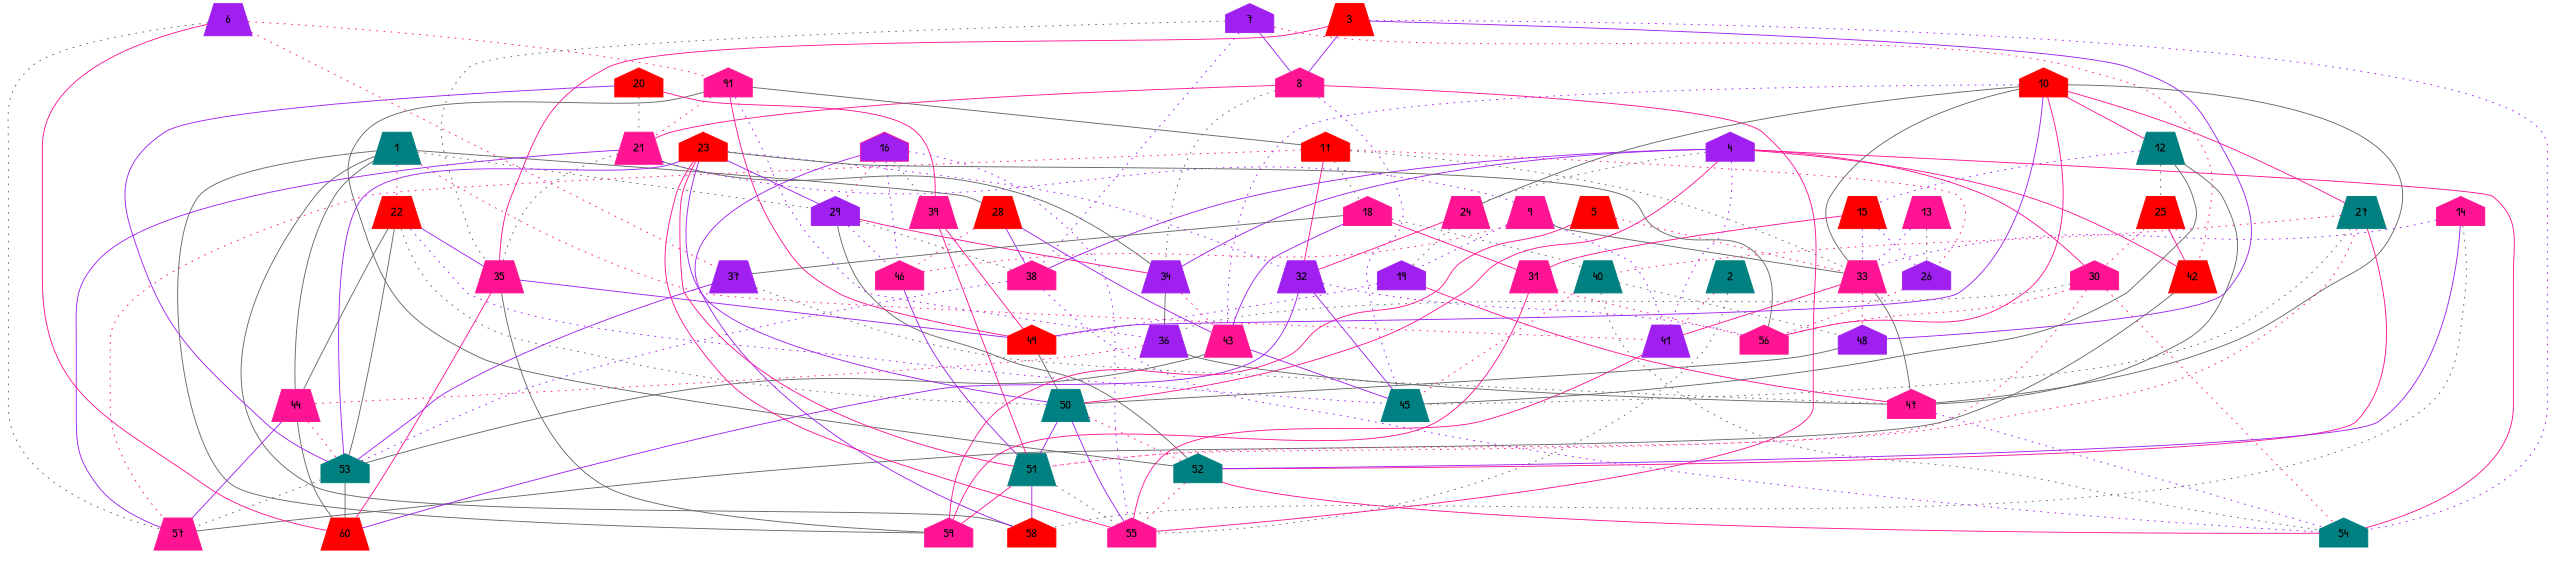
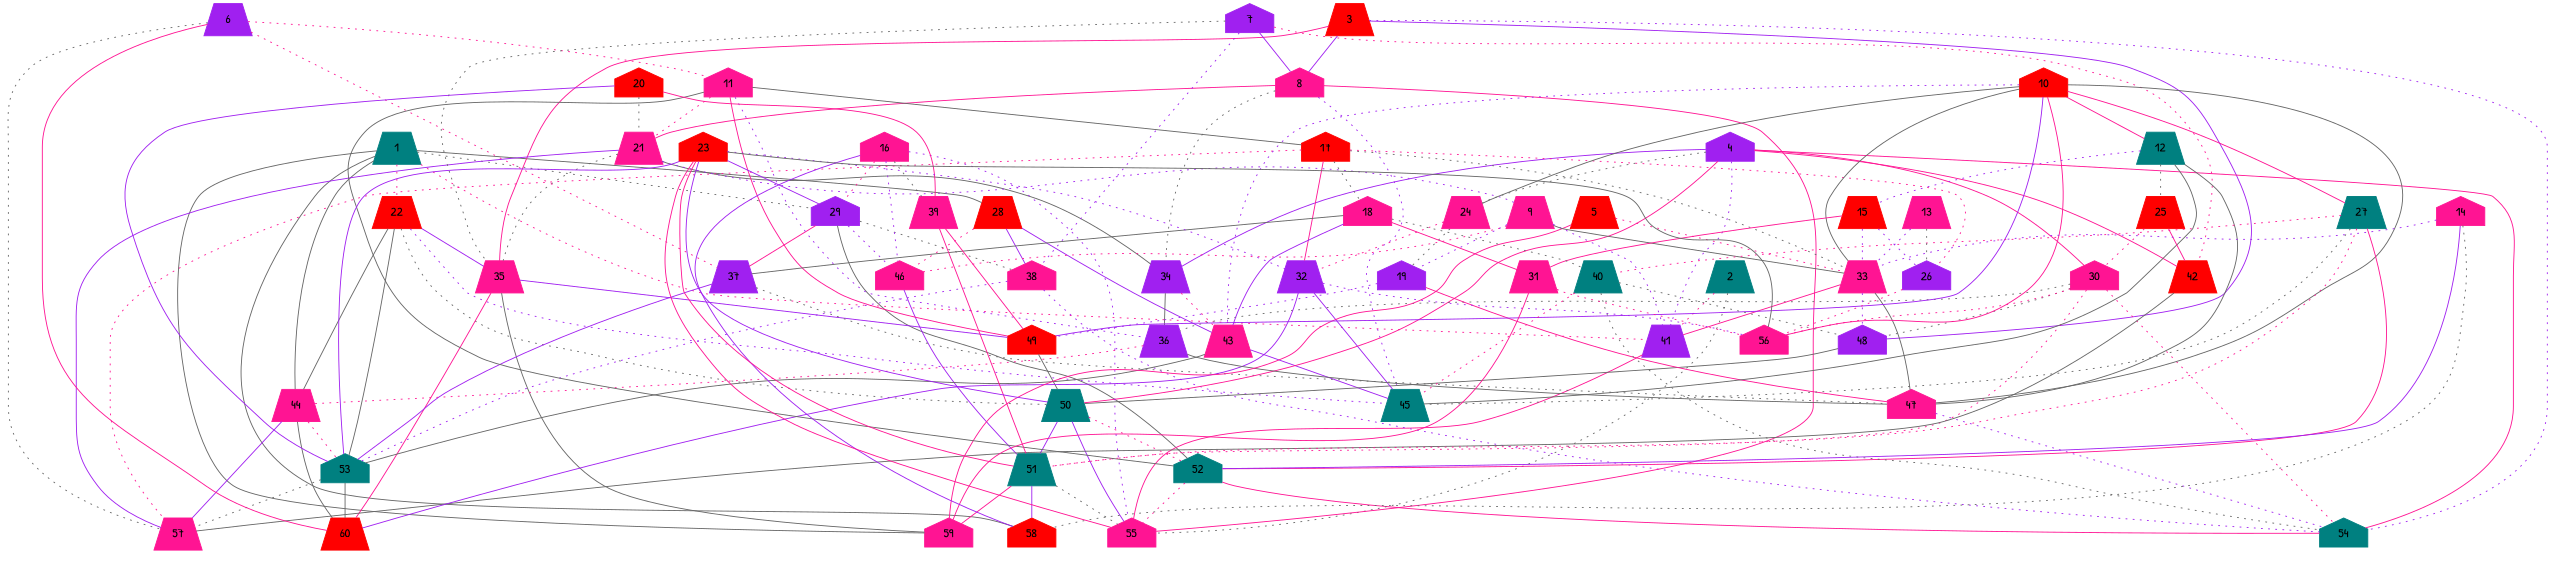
(728, 84) -> (728, 84)
(884, 148) -> (884, 148)
(1337, 180) -> none
(1403, 237) -> (1403, 237)
(974, 243) -> (779, 248)
(1862, 311) -> (1862, 311)
none -> (1979, 315)
